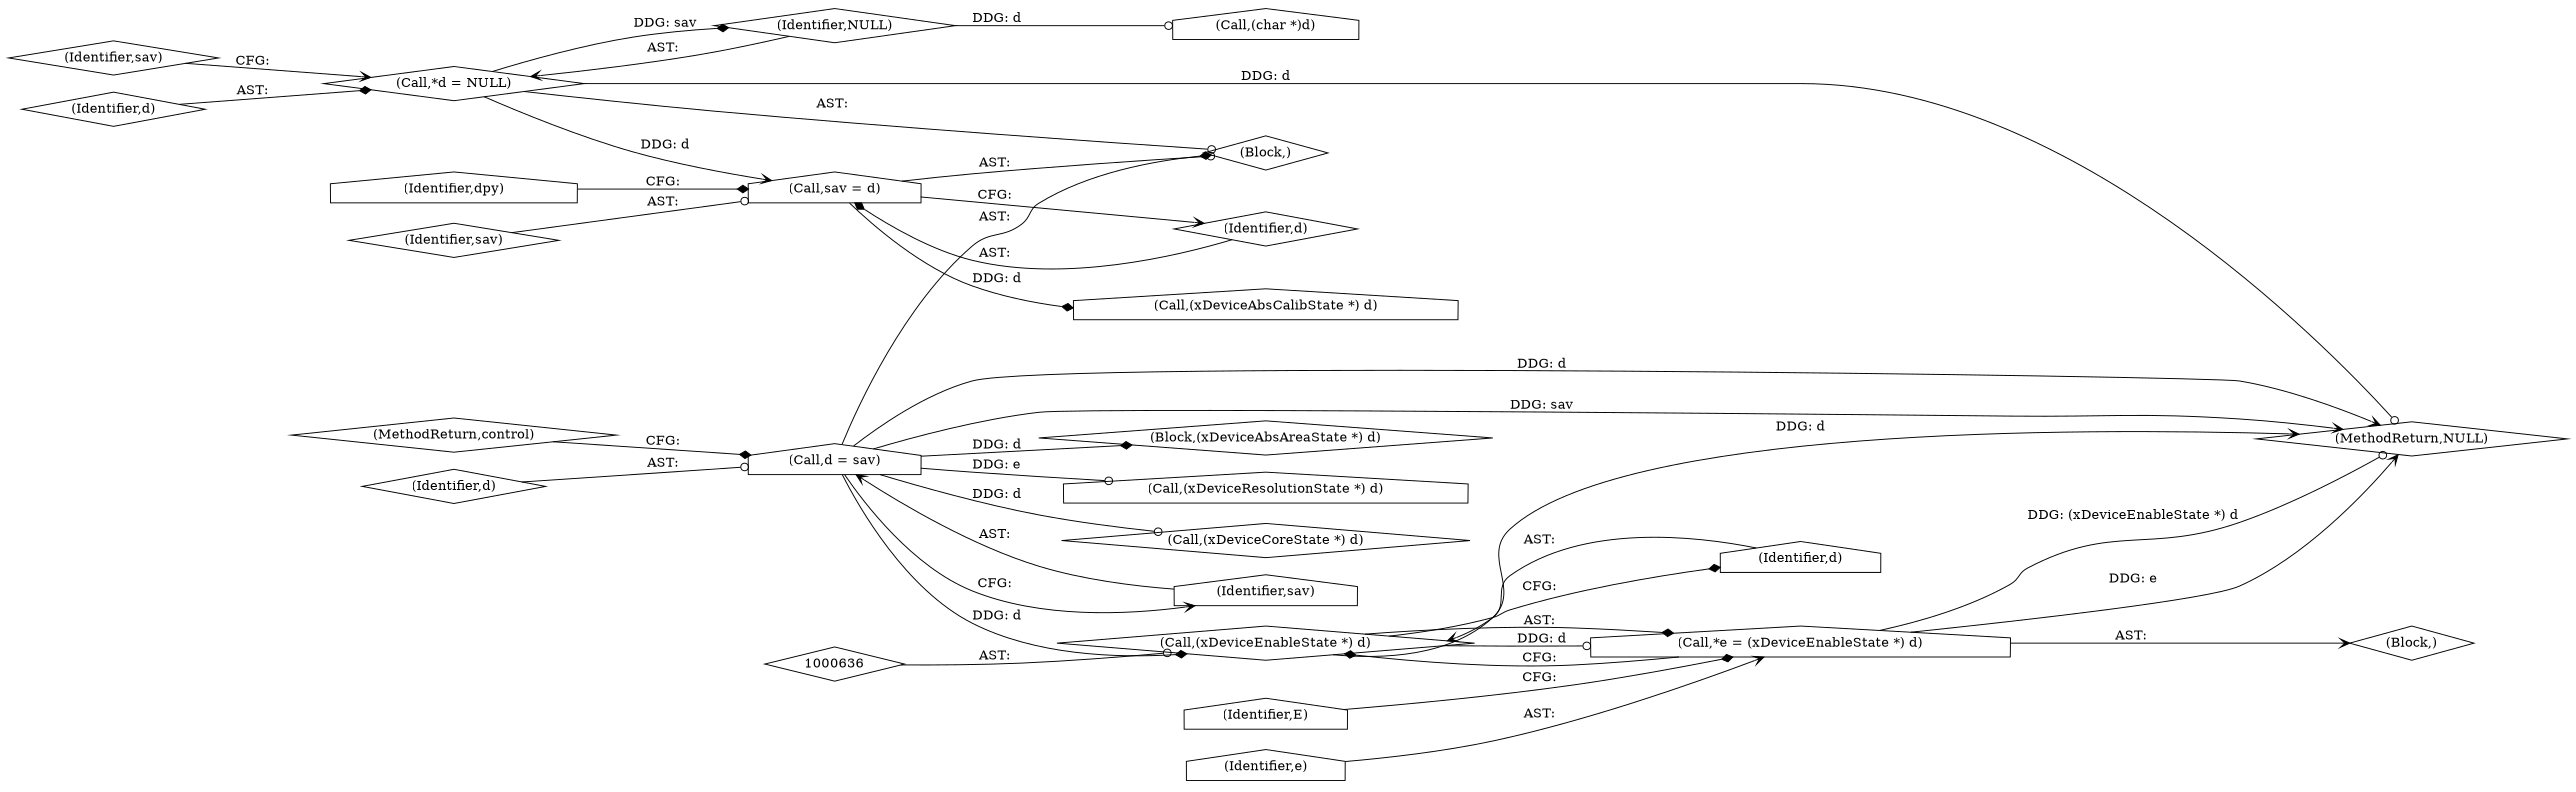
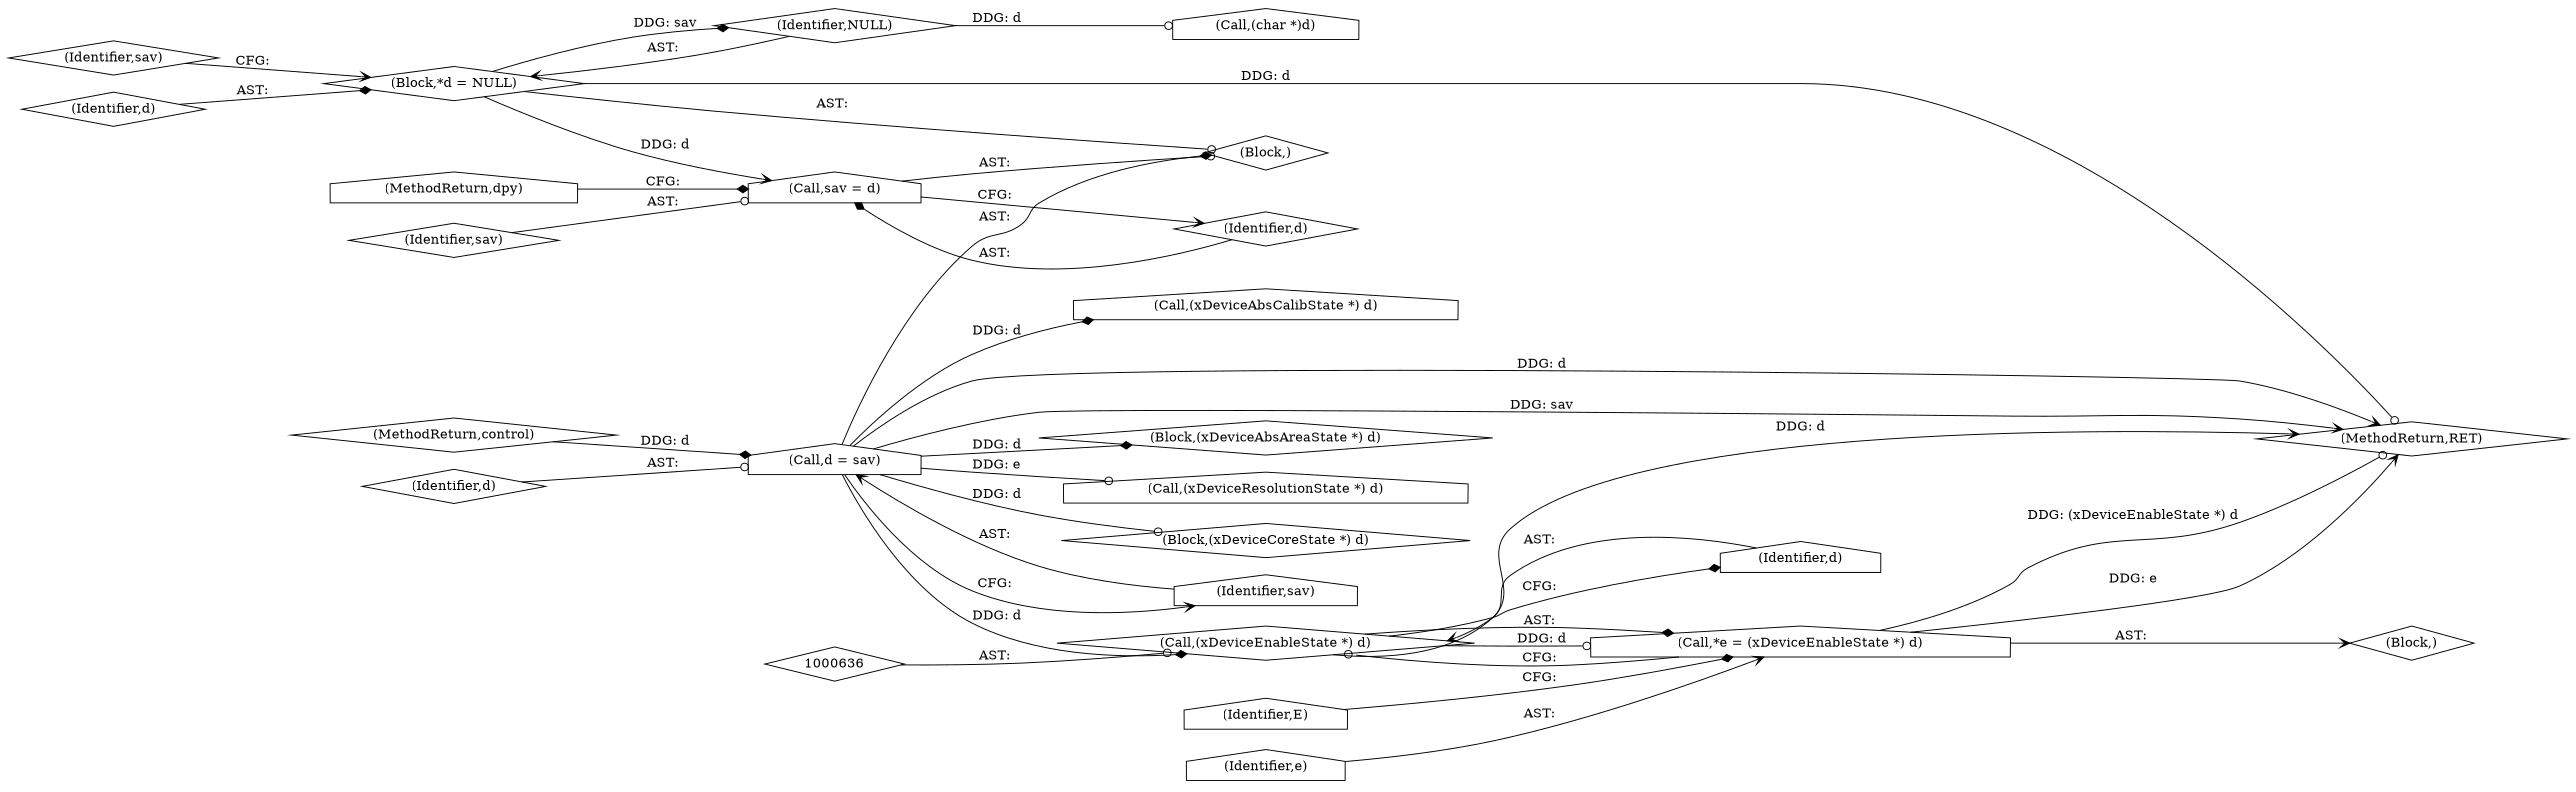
(454, 84) -> (454, 84)
(454, 189) -> (454, 189)
(951, 277) -> (955, 363)
(2412, 439) -> (2412, 439)
(665, 441) -> (665, 441)
(1266, 541) -> (1266, 541)
(1517, 666) -> (1517, 666)
